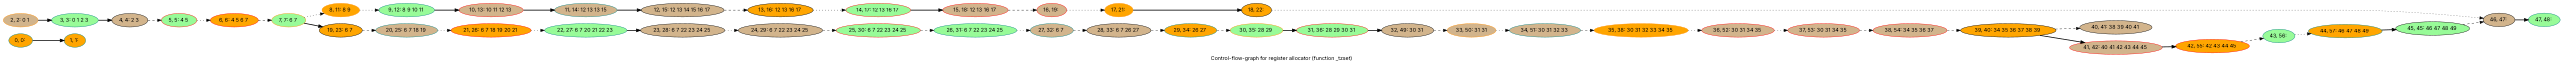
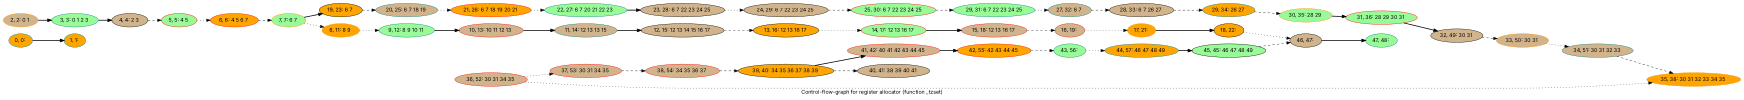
(975, 30) -> (994, 10)
(1472, 30) -> (1522, 40)
(1693, 30) -> (1087, 88)
